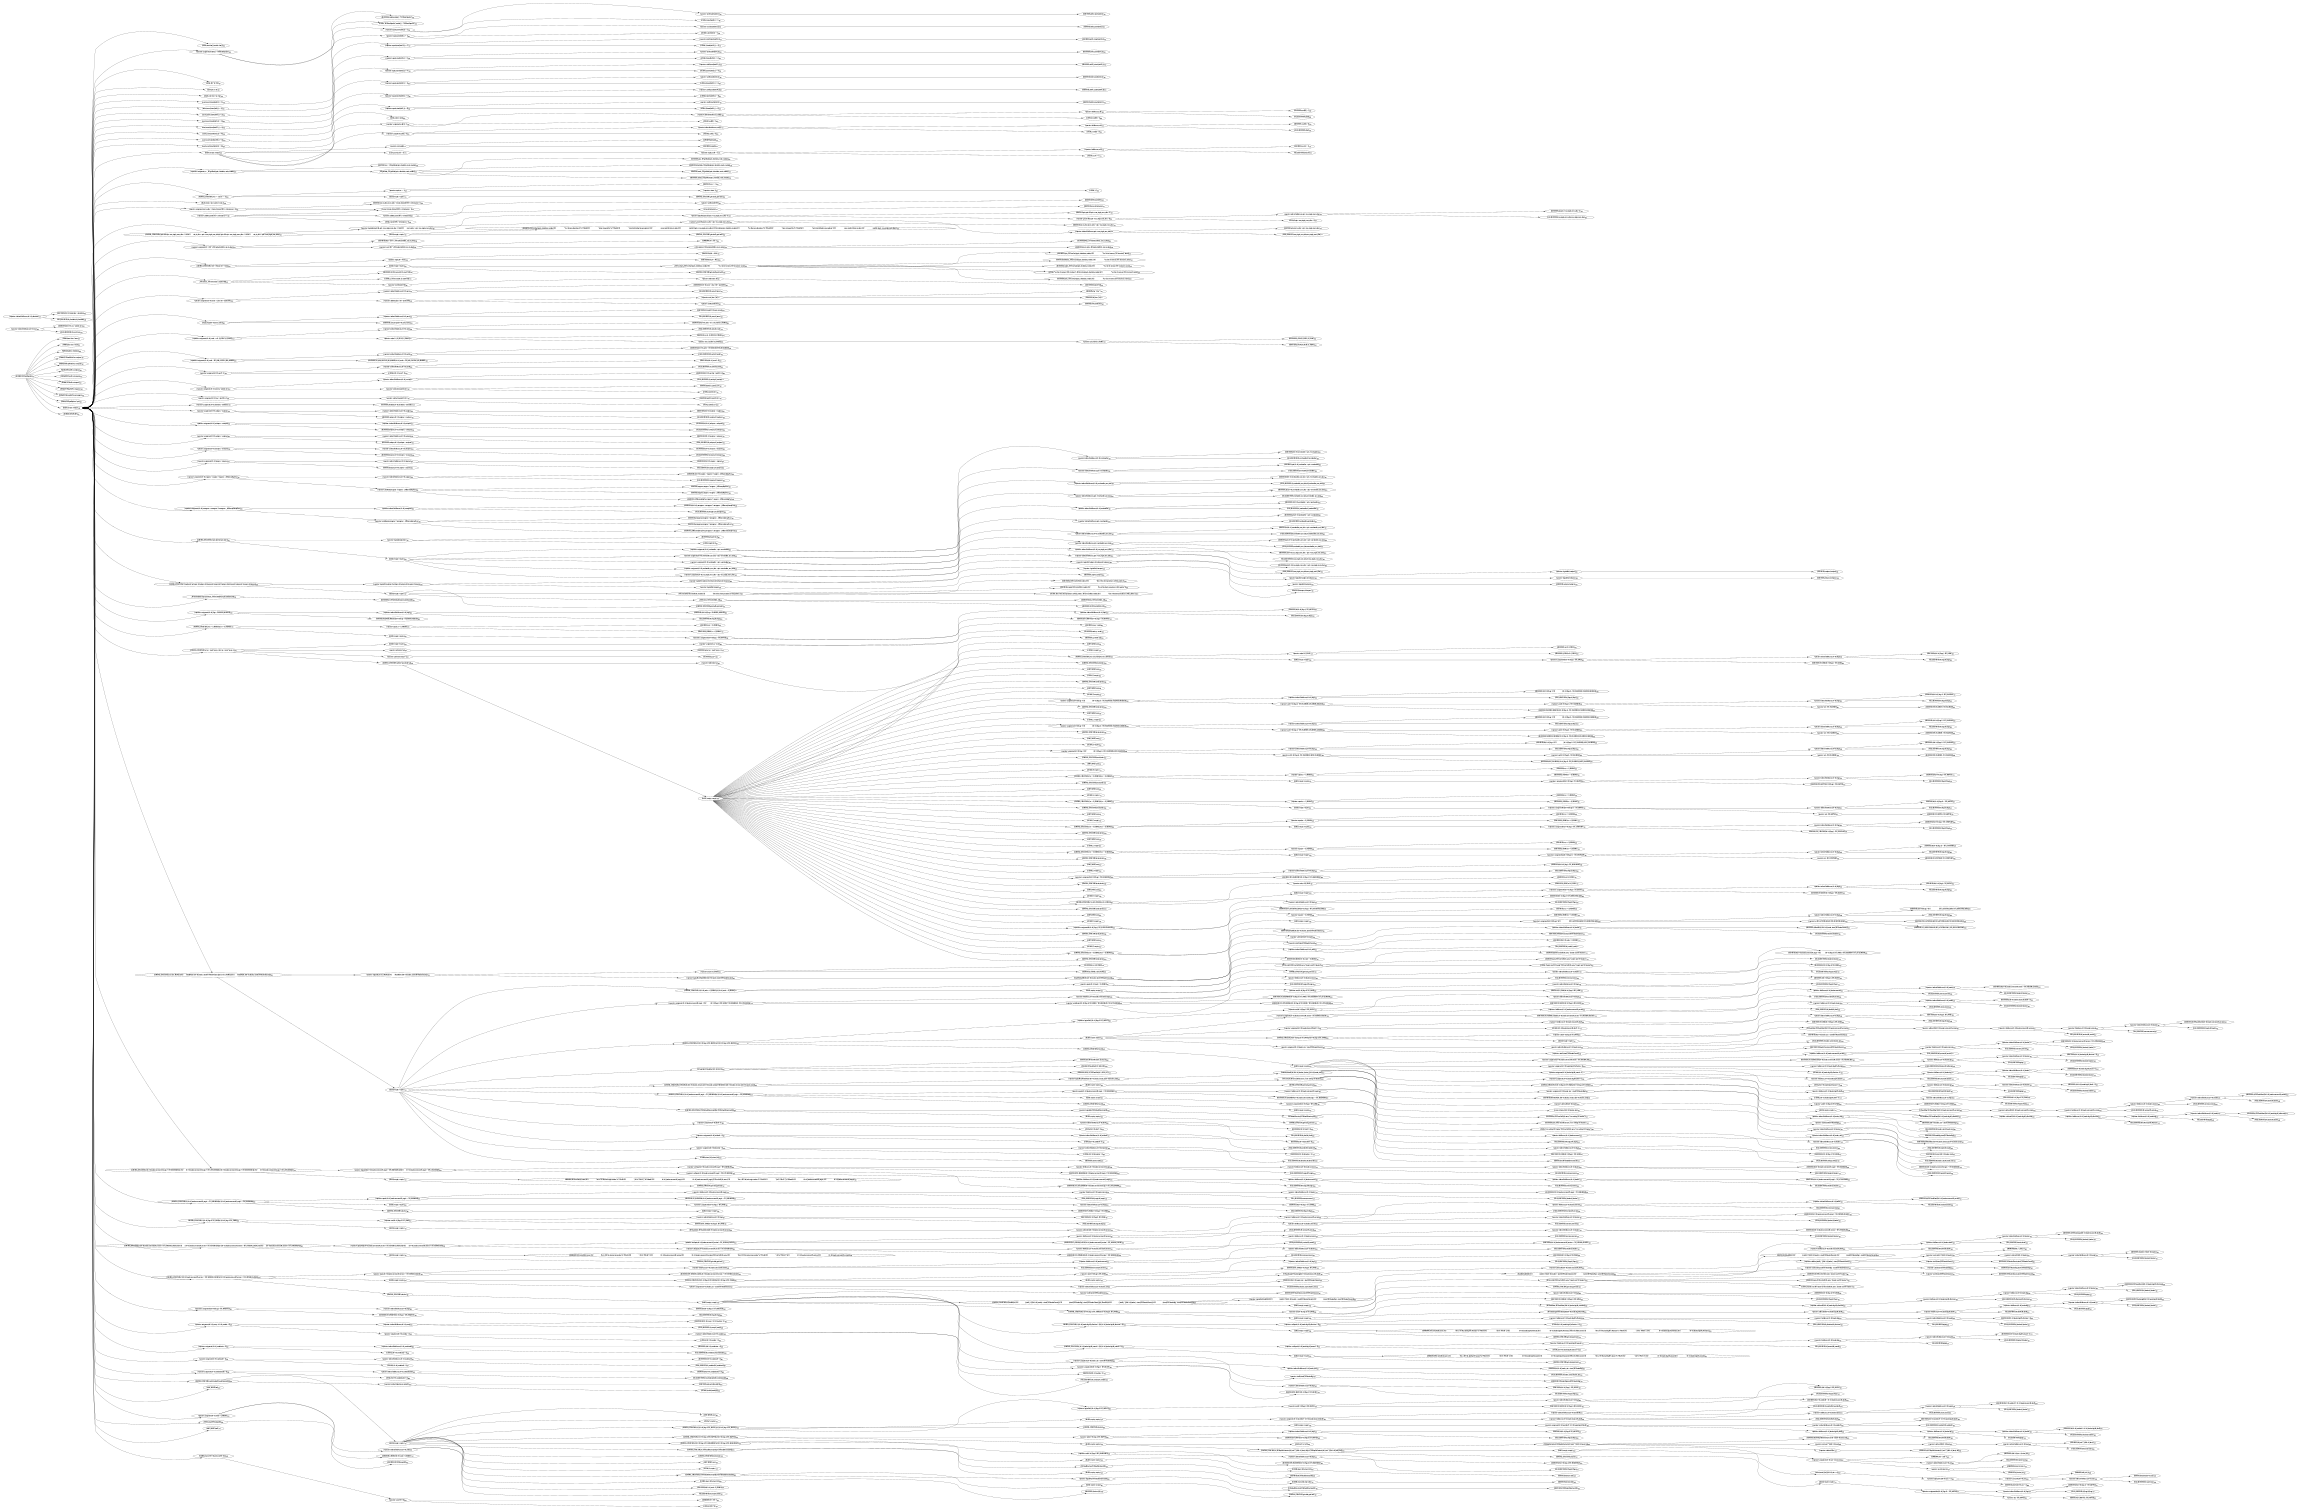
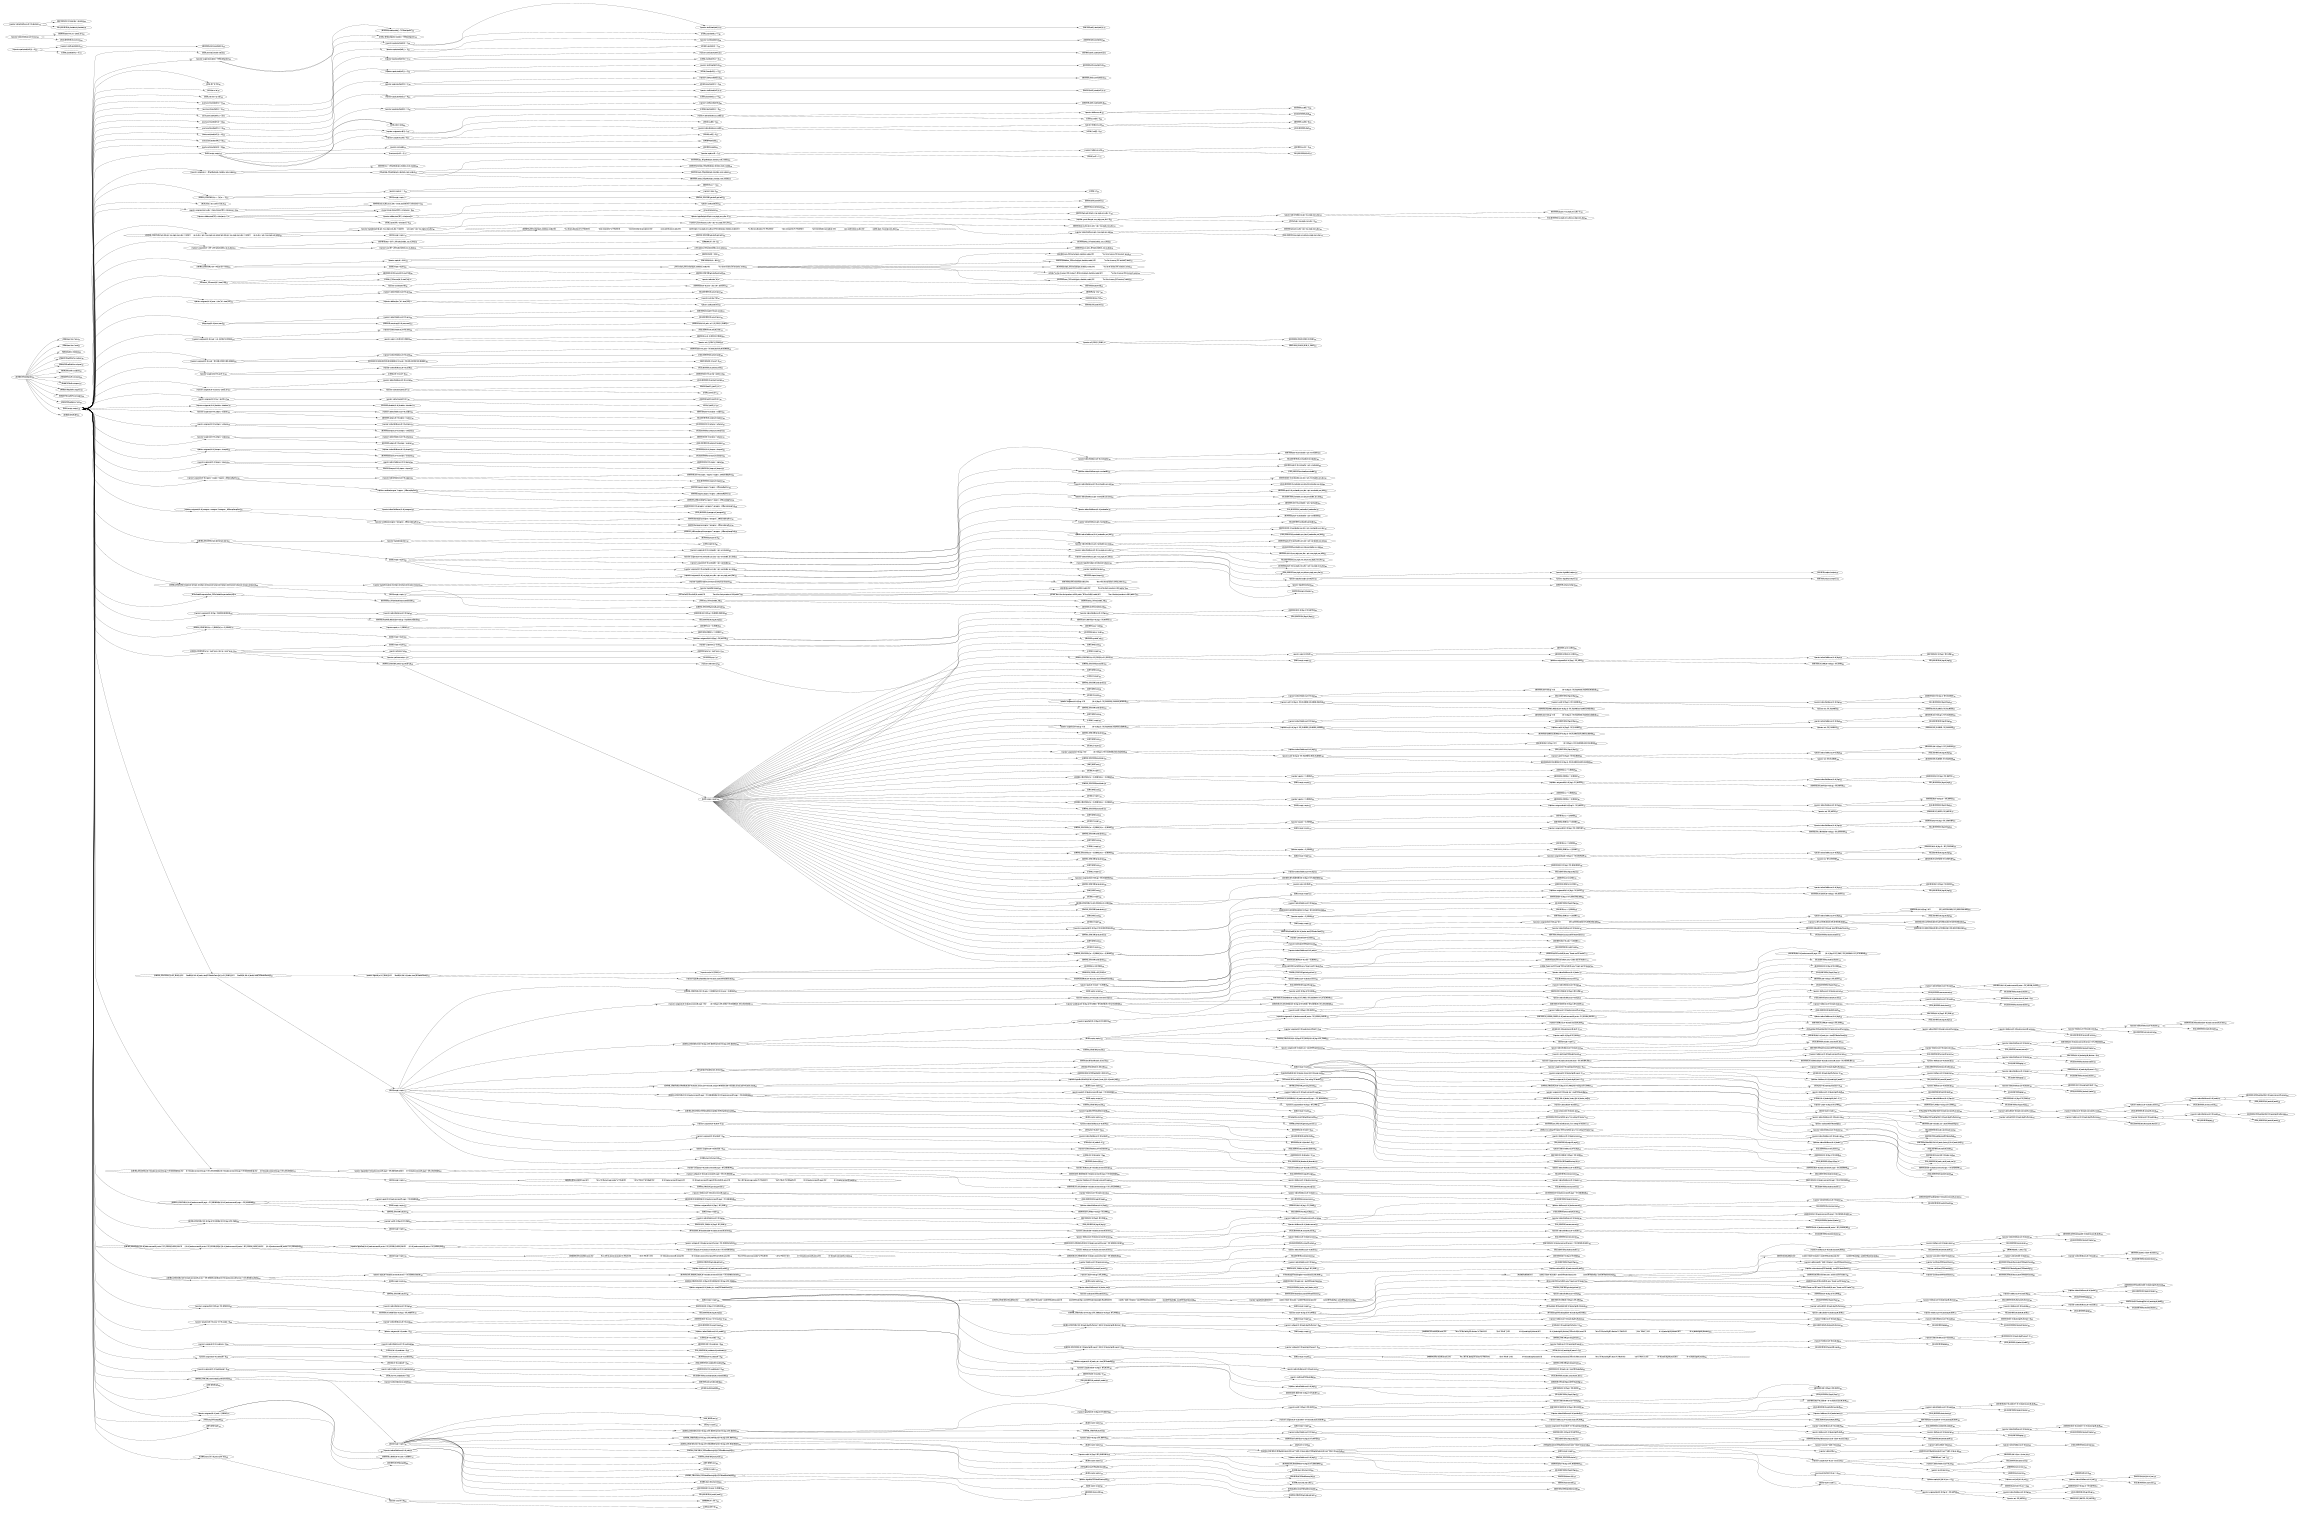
(323, 146) -> (317, 147)
(2083, 1443) -> none
